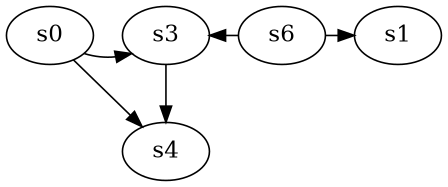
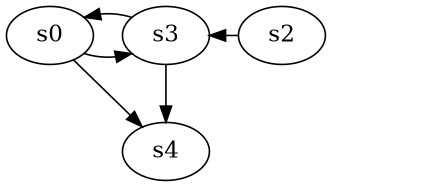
none -> (116, 14)
(282, 35) -> (282, 35)
(398, 35) -> none
